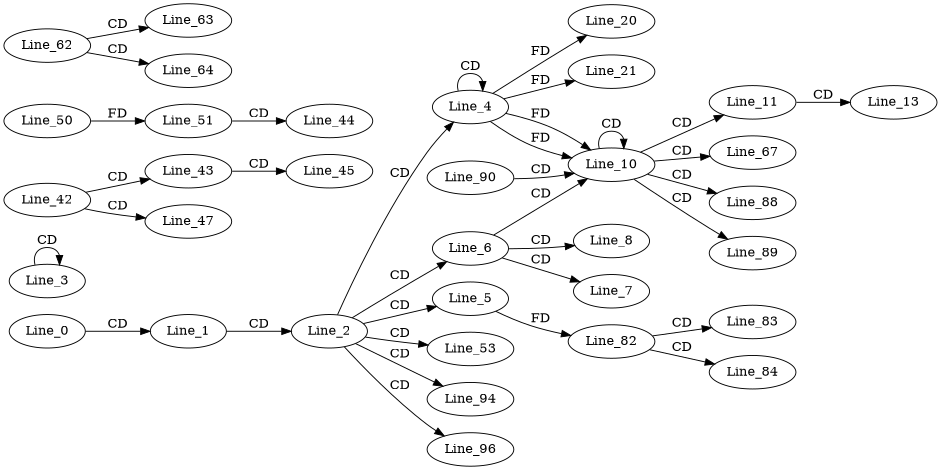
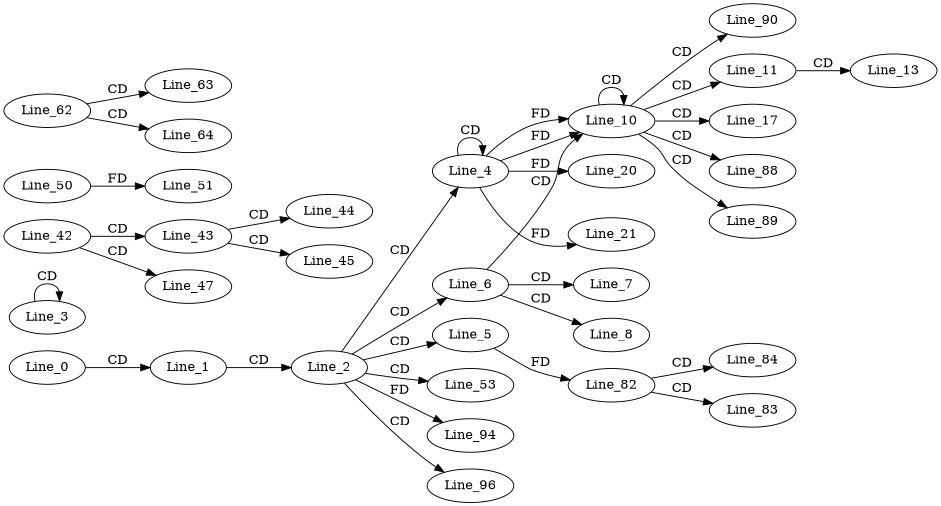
(254, 121) -> (254, 225)
(753, 153) -> (753, 121)
(540, 178) -> (674, 71)
(400, 354) -> (400, 390)
